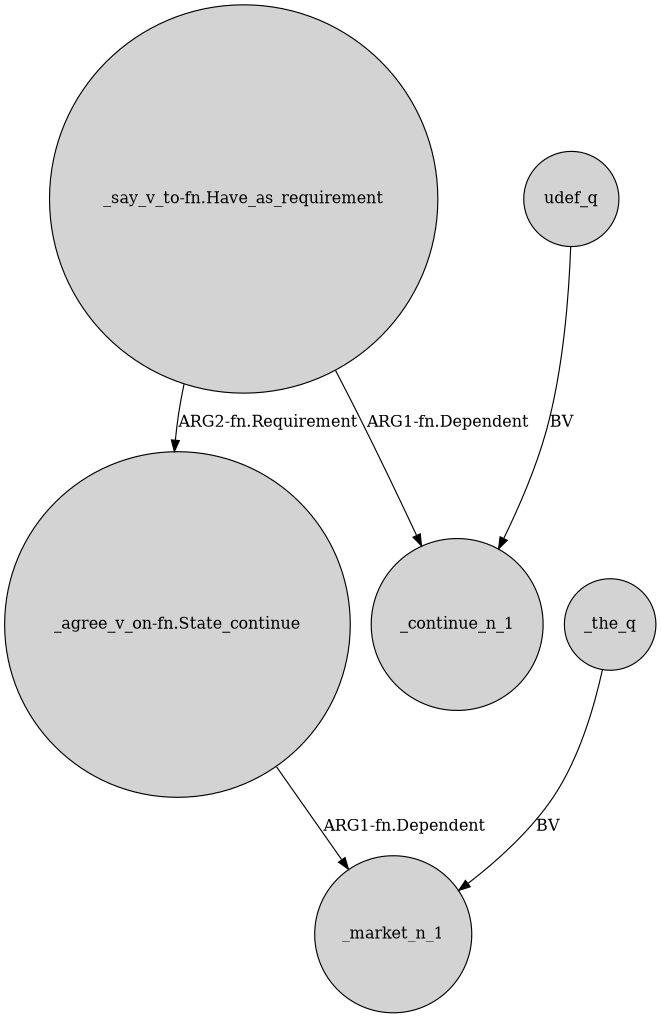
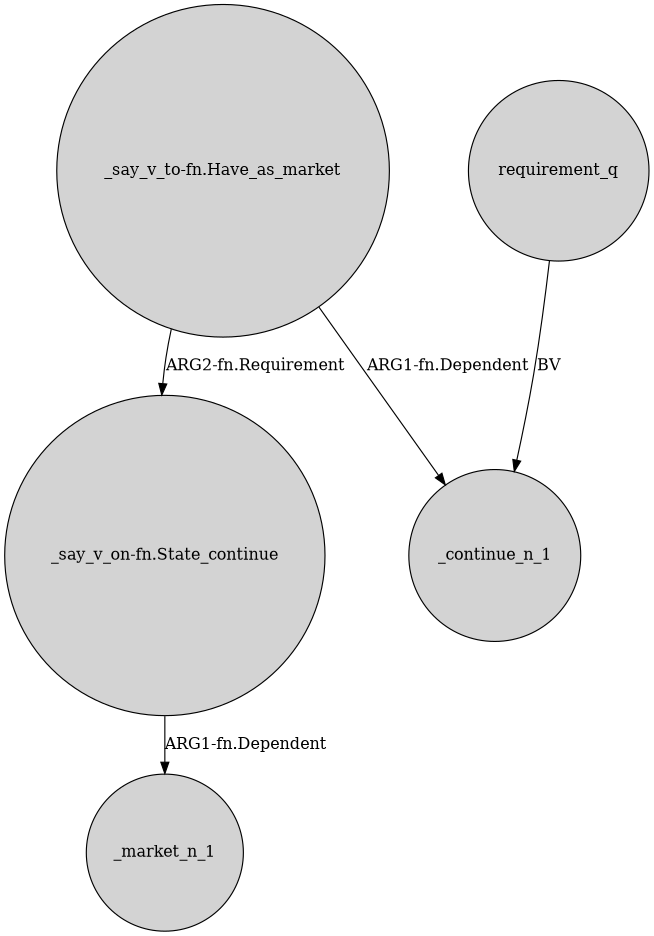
(244, 199) -> (223, 171)
(571, 199) -> (559, 171)
(177, 625) -> (165, 555)
(610, 625) -> none
